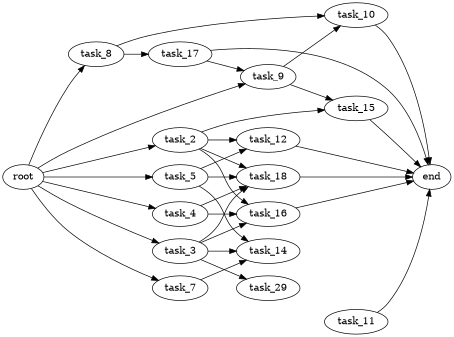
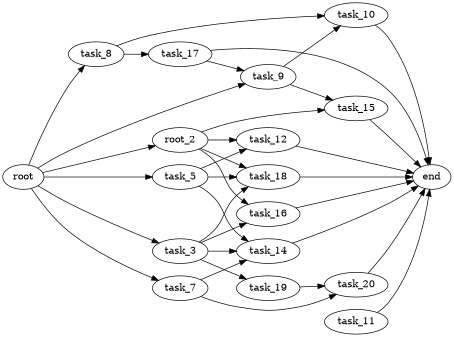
(180, 140) -> (180, 140)
(180, 214) -> none
none -> (354, 219)
none -> (356, 285)
(268, 288) -> (268, 288)
